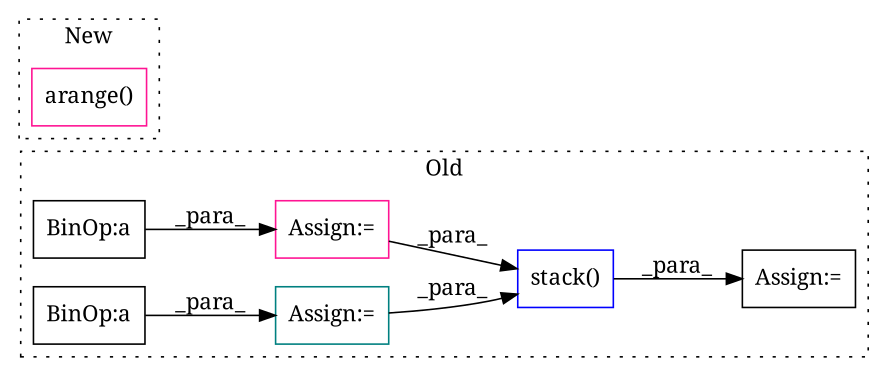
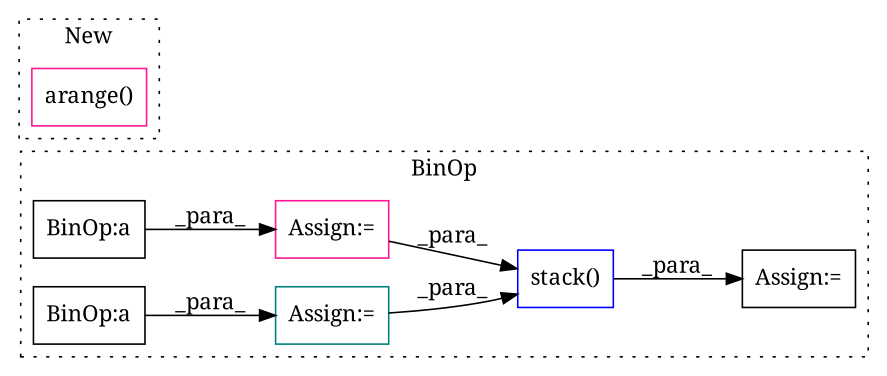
(444, 170) -> (444, 170)
